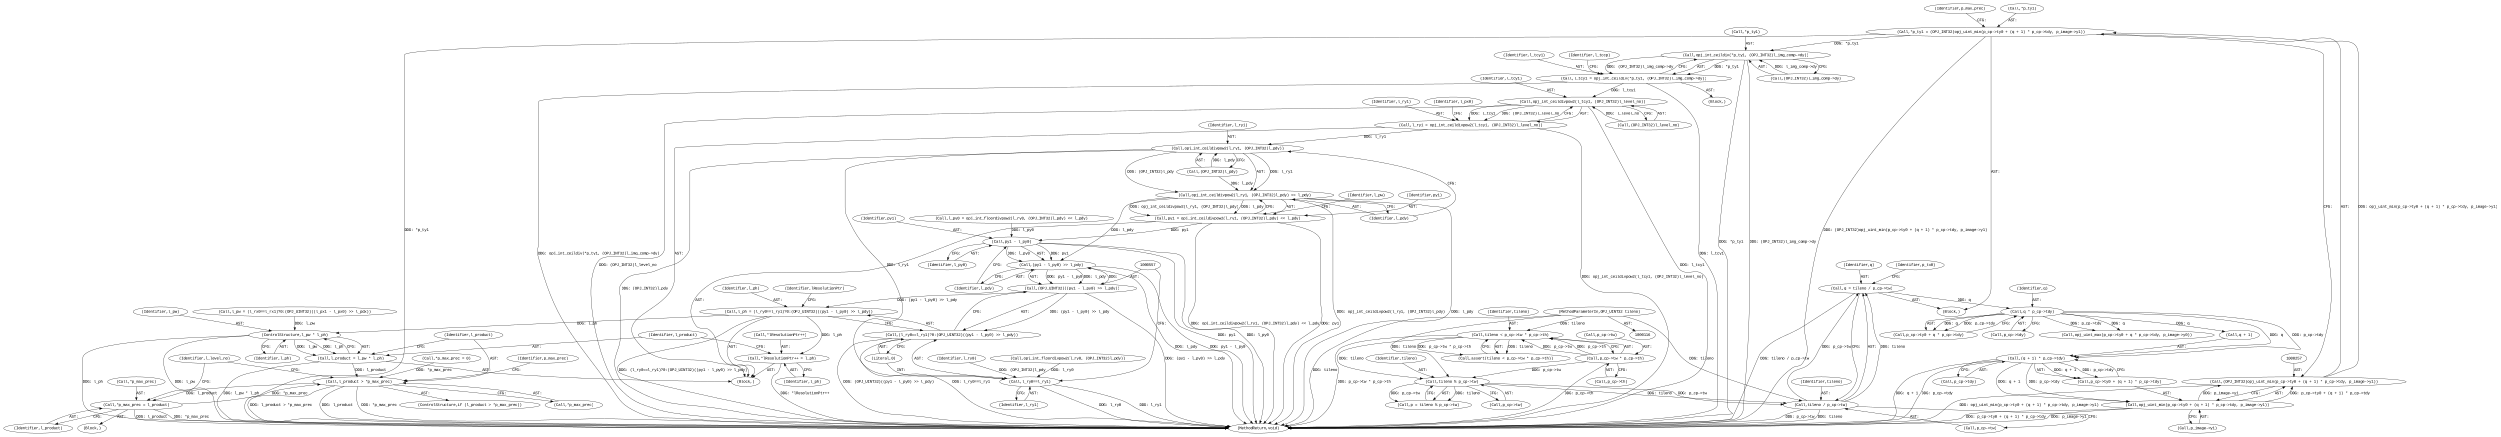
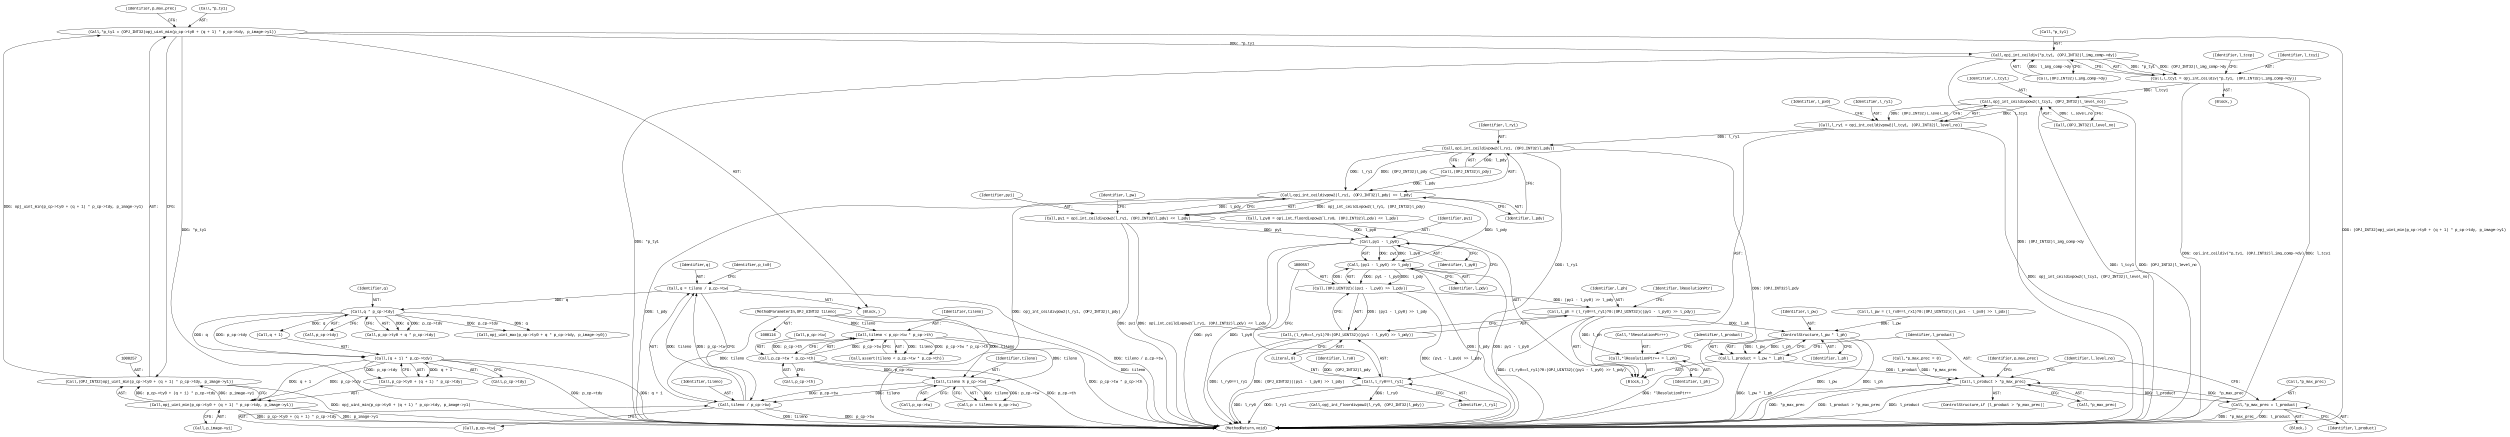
(1050, 369) -> (1375, 392)
